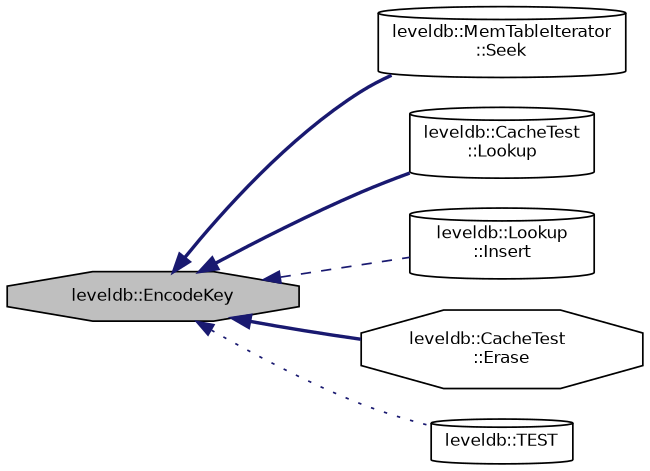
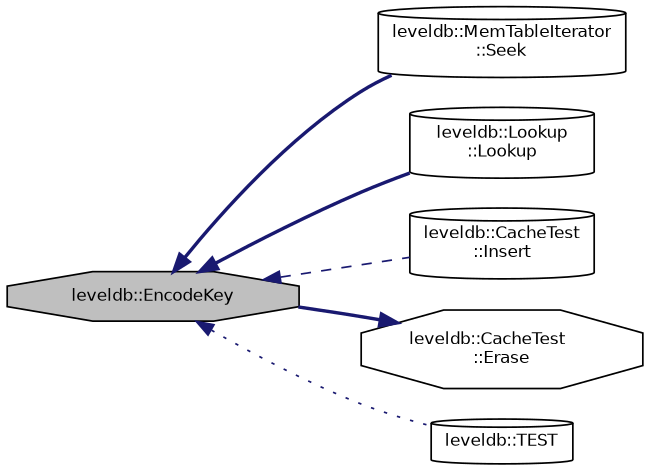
(502, 143) -> (502, 143)
(502, 243) -> (502, 243)
(305, 331) -> (339, 313)
